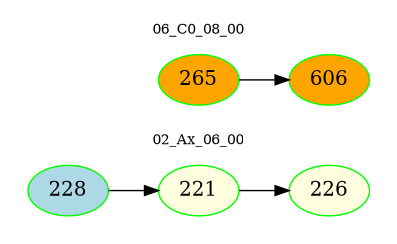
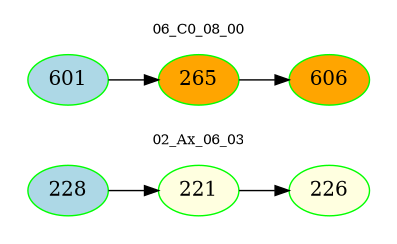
none -> (68, 80)
(199, 141) -> (199, 141)
